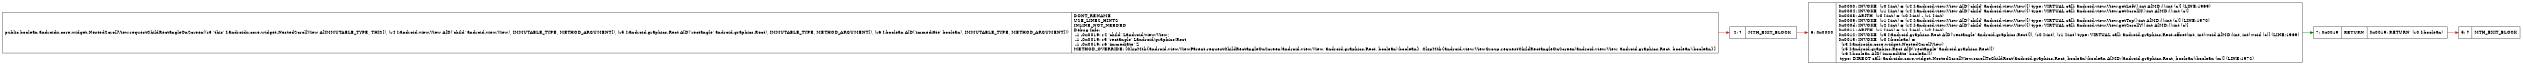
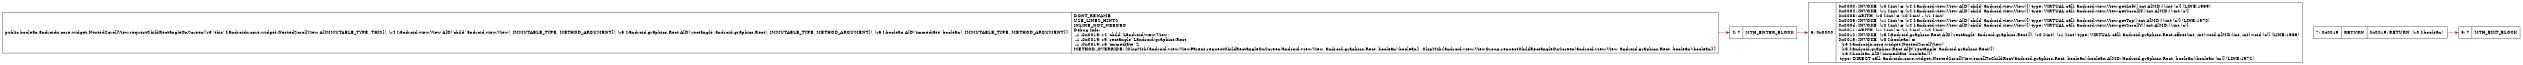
(1770, 32) -> (1770, 32)
(2306, 33) -> none
